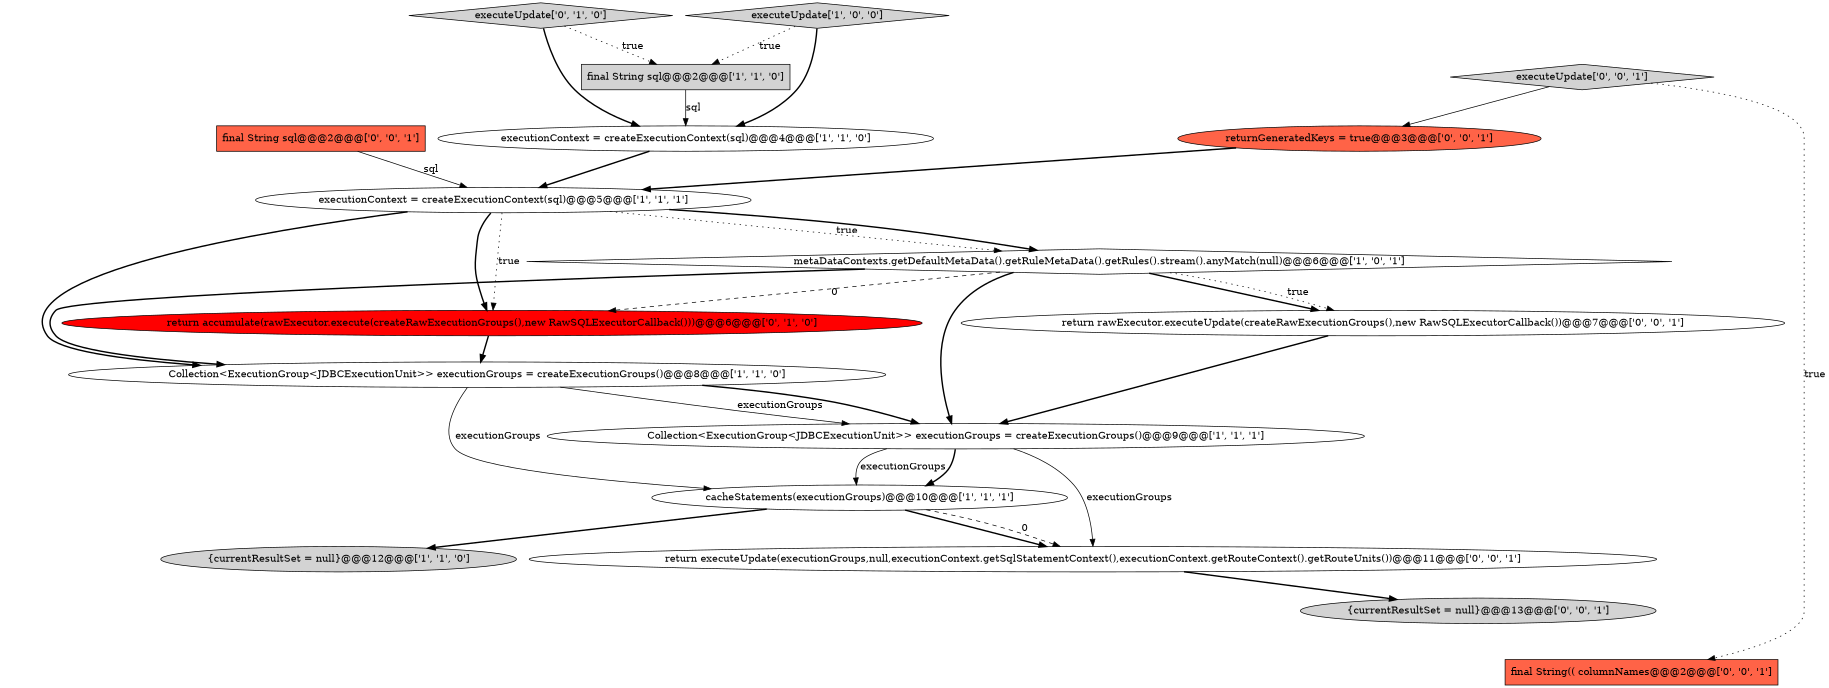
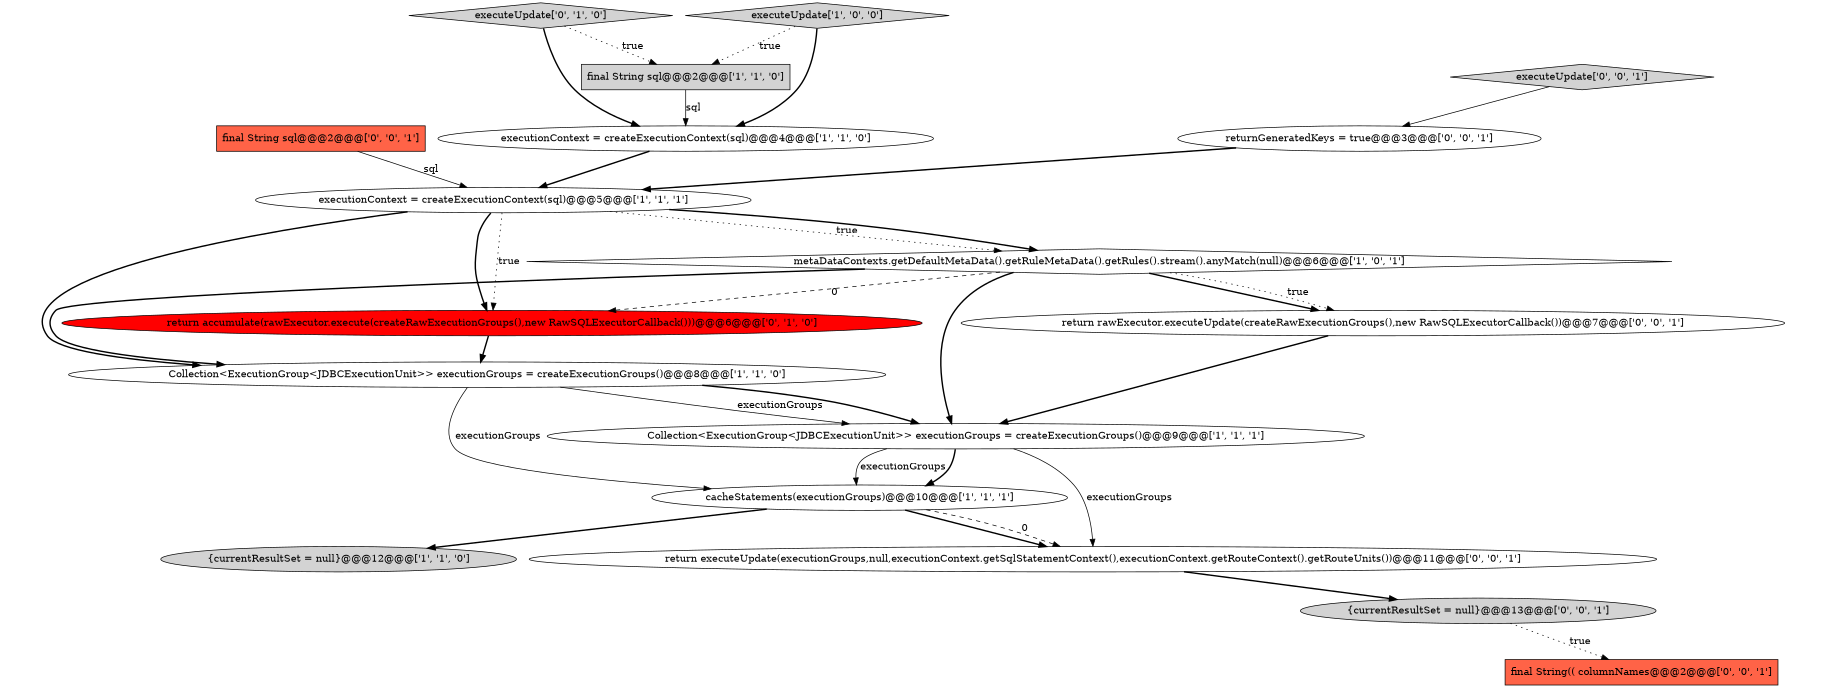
(1359, 139) -> (1359, 139)
(1804, 342) -> (1556, 640)
